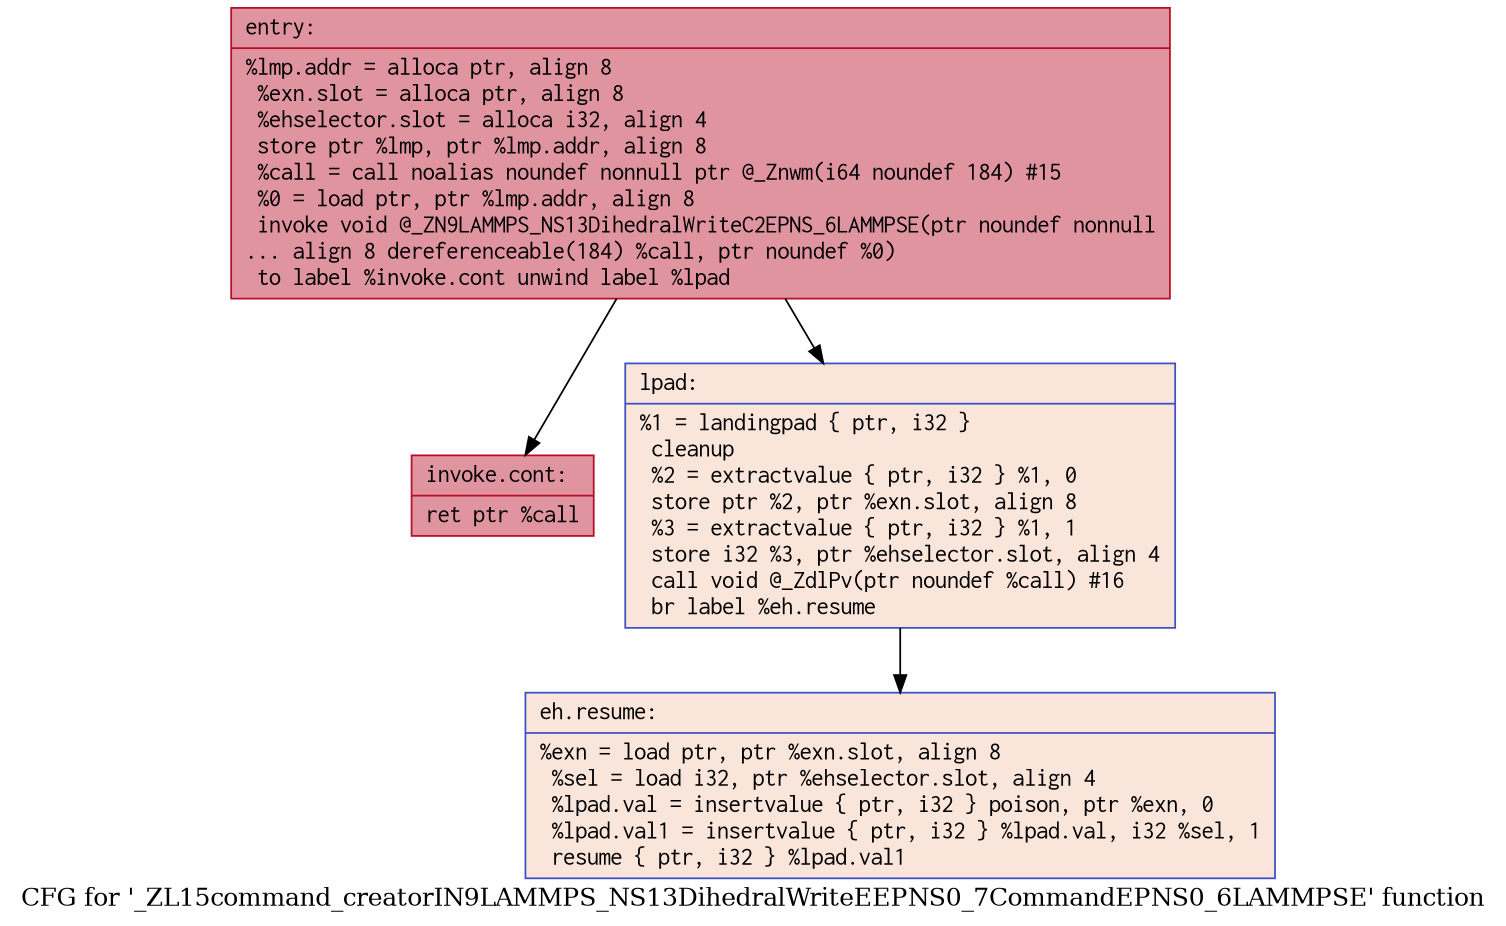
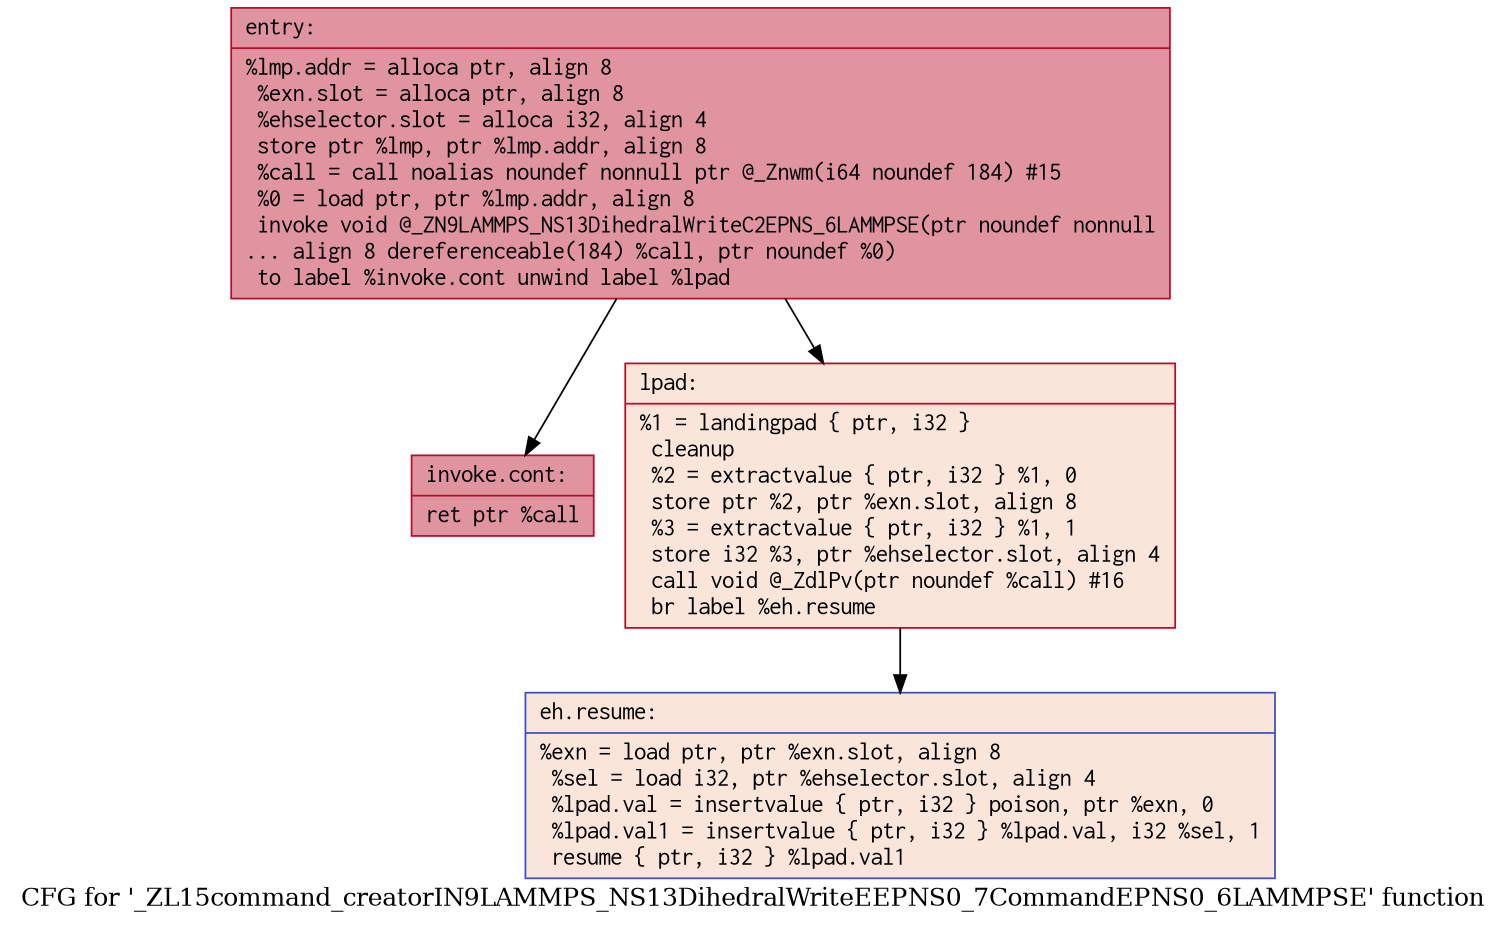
(900, 496) -> (900, 496)
